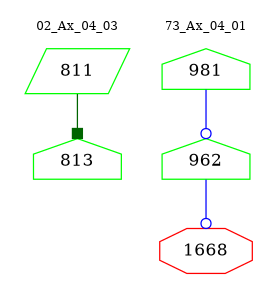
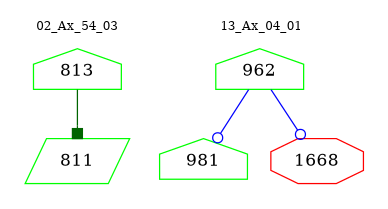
(77, 27) -> (77, 27)
(206, 27) -> (262, 27)
(206, 109) -> (235, 111)
(77, 110) -> (77, 108)
